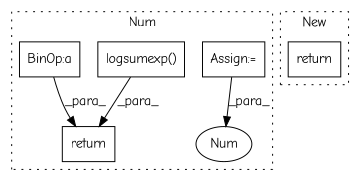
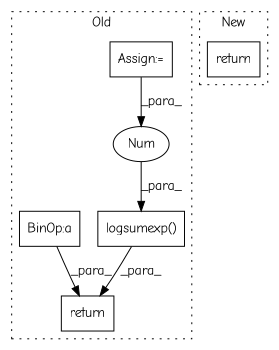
(142, 23) -> (102, 23)
none -> (141, 182)
